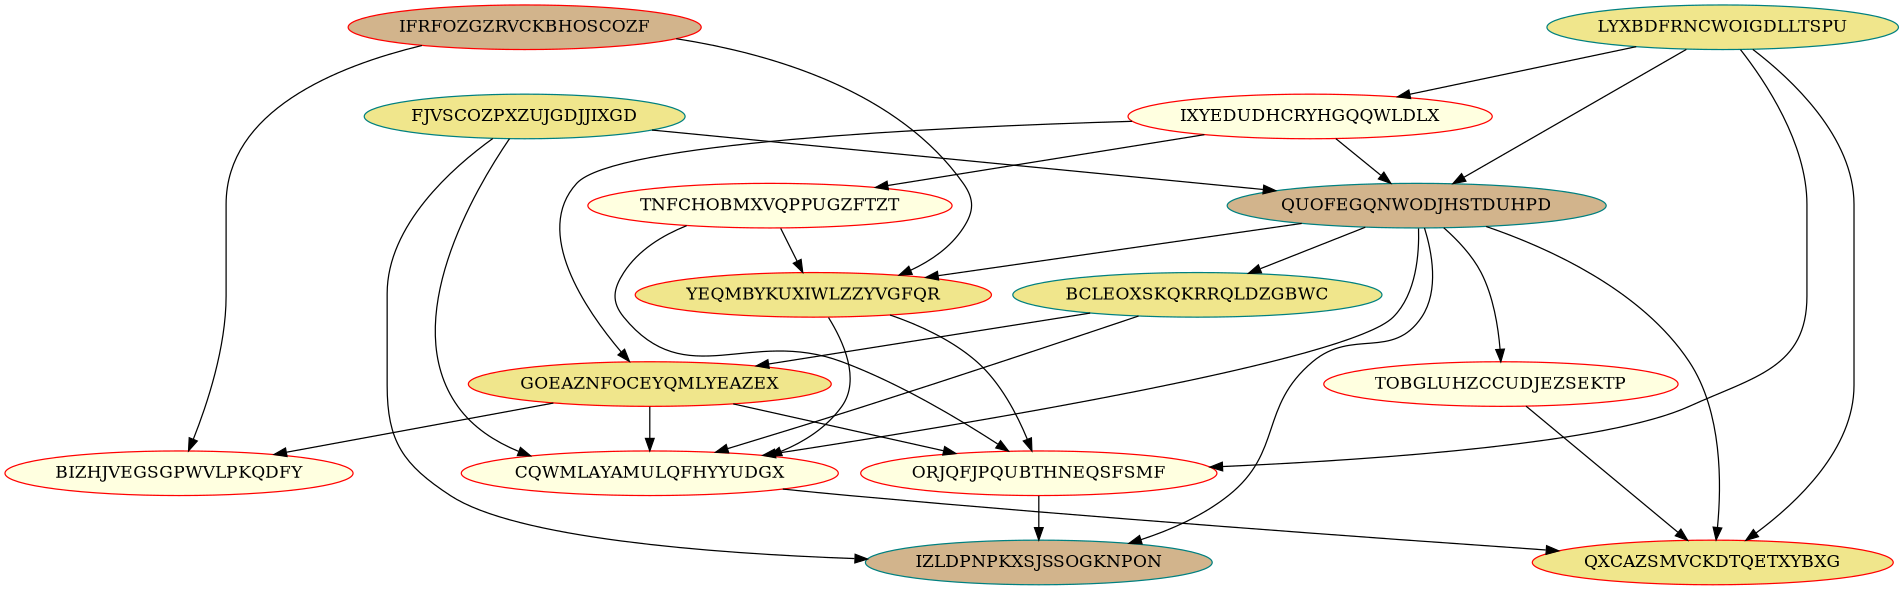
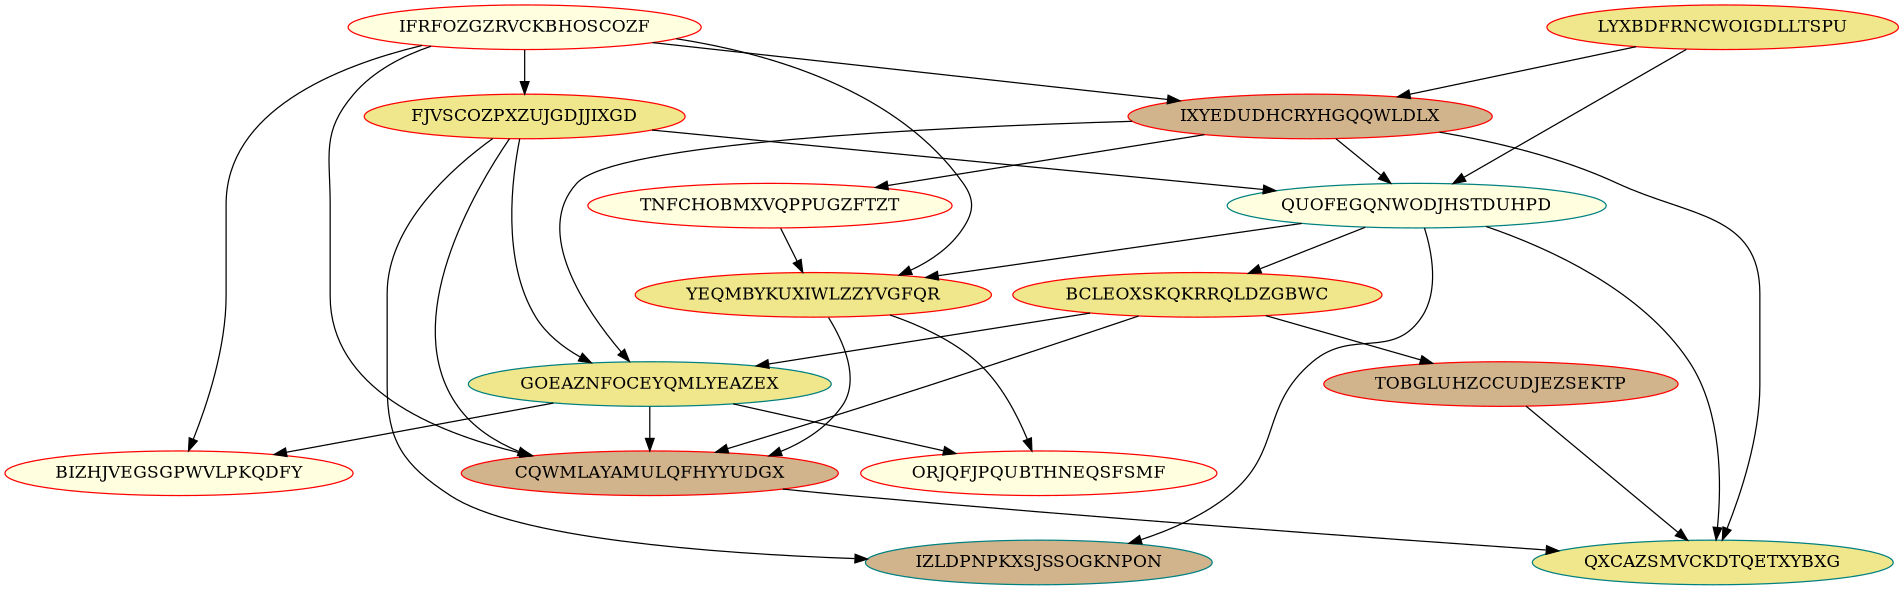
(525, 27) -> (525, 27)
(1723, 27) -> (1723, 27)
none -> (525, 66)
none -> (910, 71)
(525, 116) -> (525, 116)
(1310, 116) -> (1310, 116)
(1417, 206) -> (1417, 206)
none -> (516, 259)
(1485, 282) -> (1343, 338)
(1854, 291) -> (1732, 231)
(1197, 295) -> (1197, 295)
(751, 353) -> none
(650, 384) -> (650, 384)
(1501, 384) -> (1501, 384)
(1135, 392) -> (330, 279)
(1673, 412) -> none
(650, 473) -> (650, 473)
(1039, 504) -> none
(1713, 562) -> (1713, 562)
